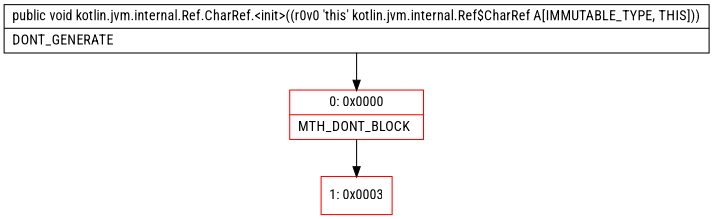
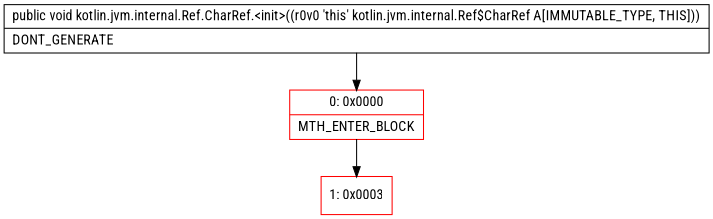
(354, 127) -> (357, 127)
